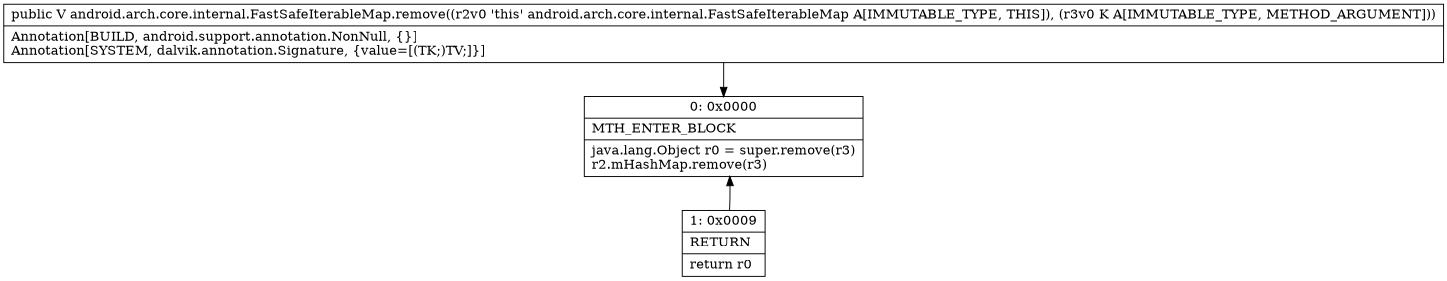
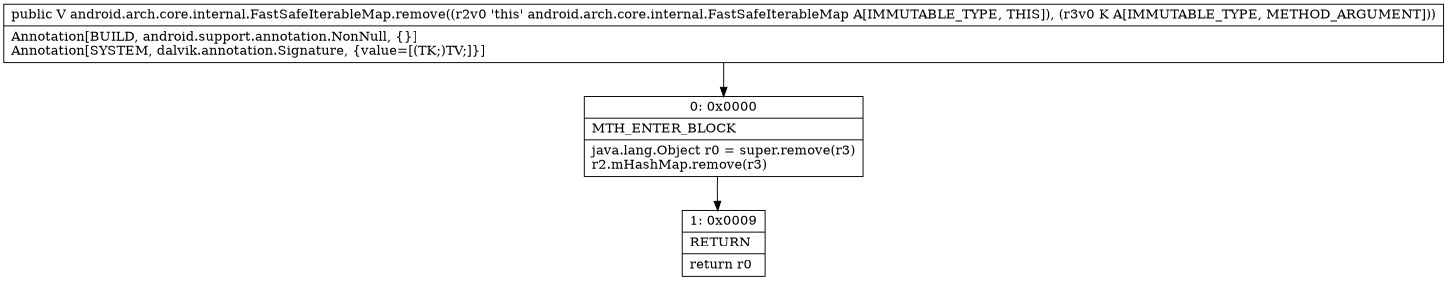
(730, 198) -> (717, 189)
